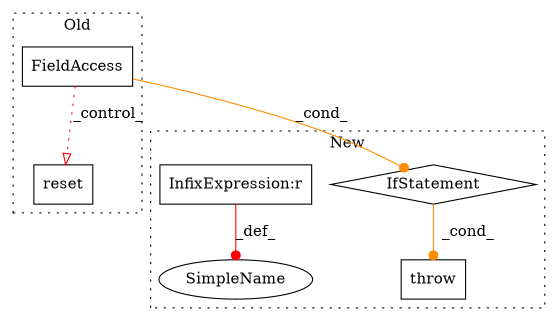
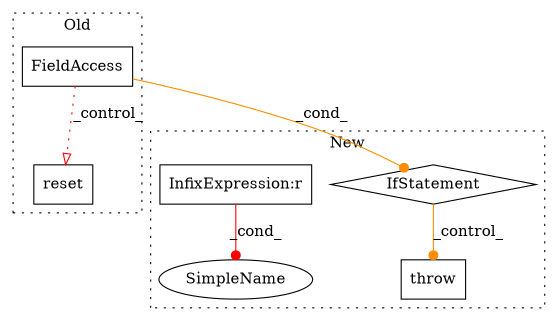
(256, 232) -> (256, 232)
(468, 232) -> (468, 232)
